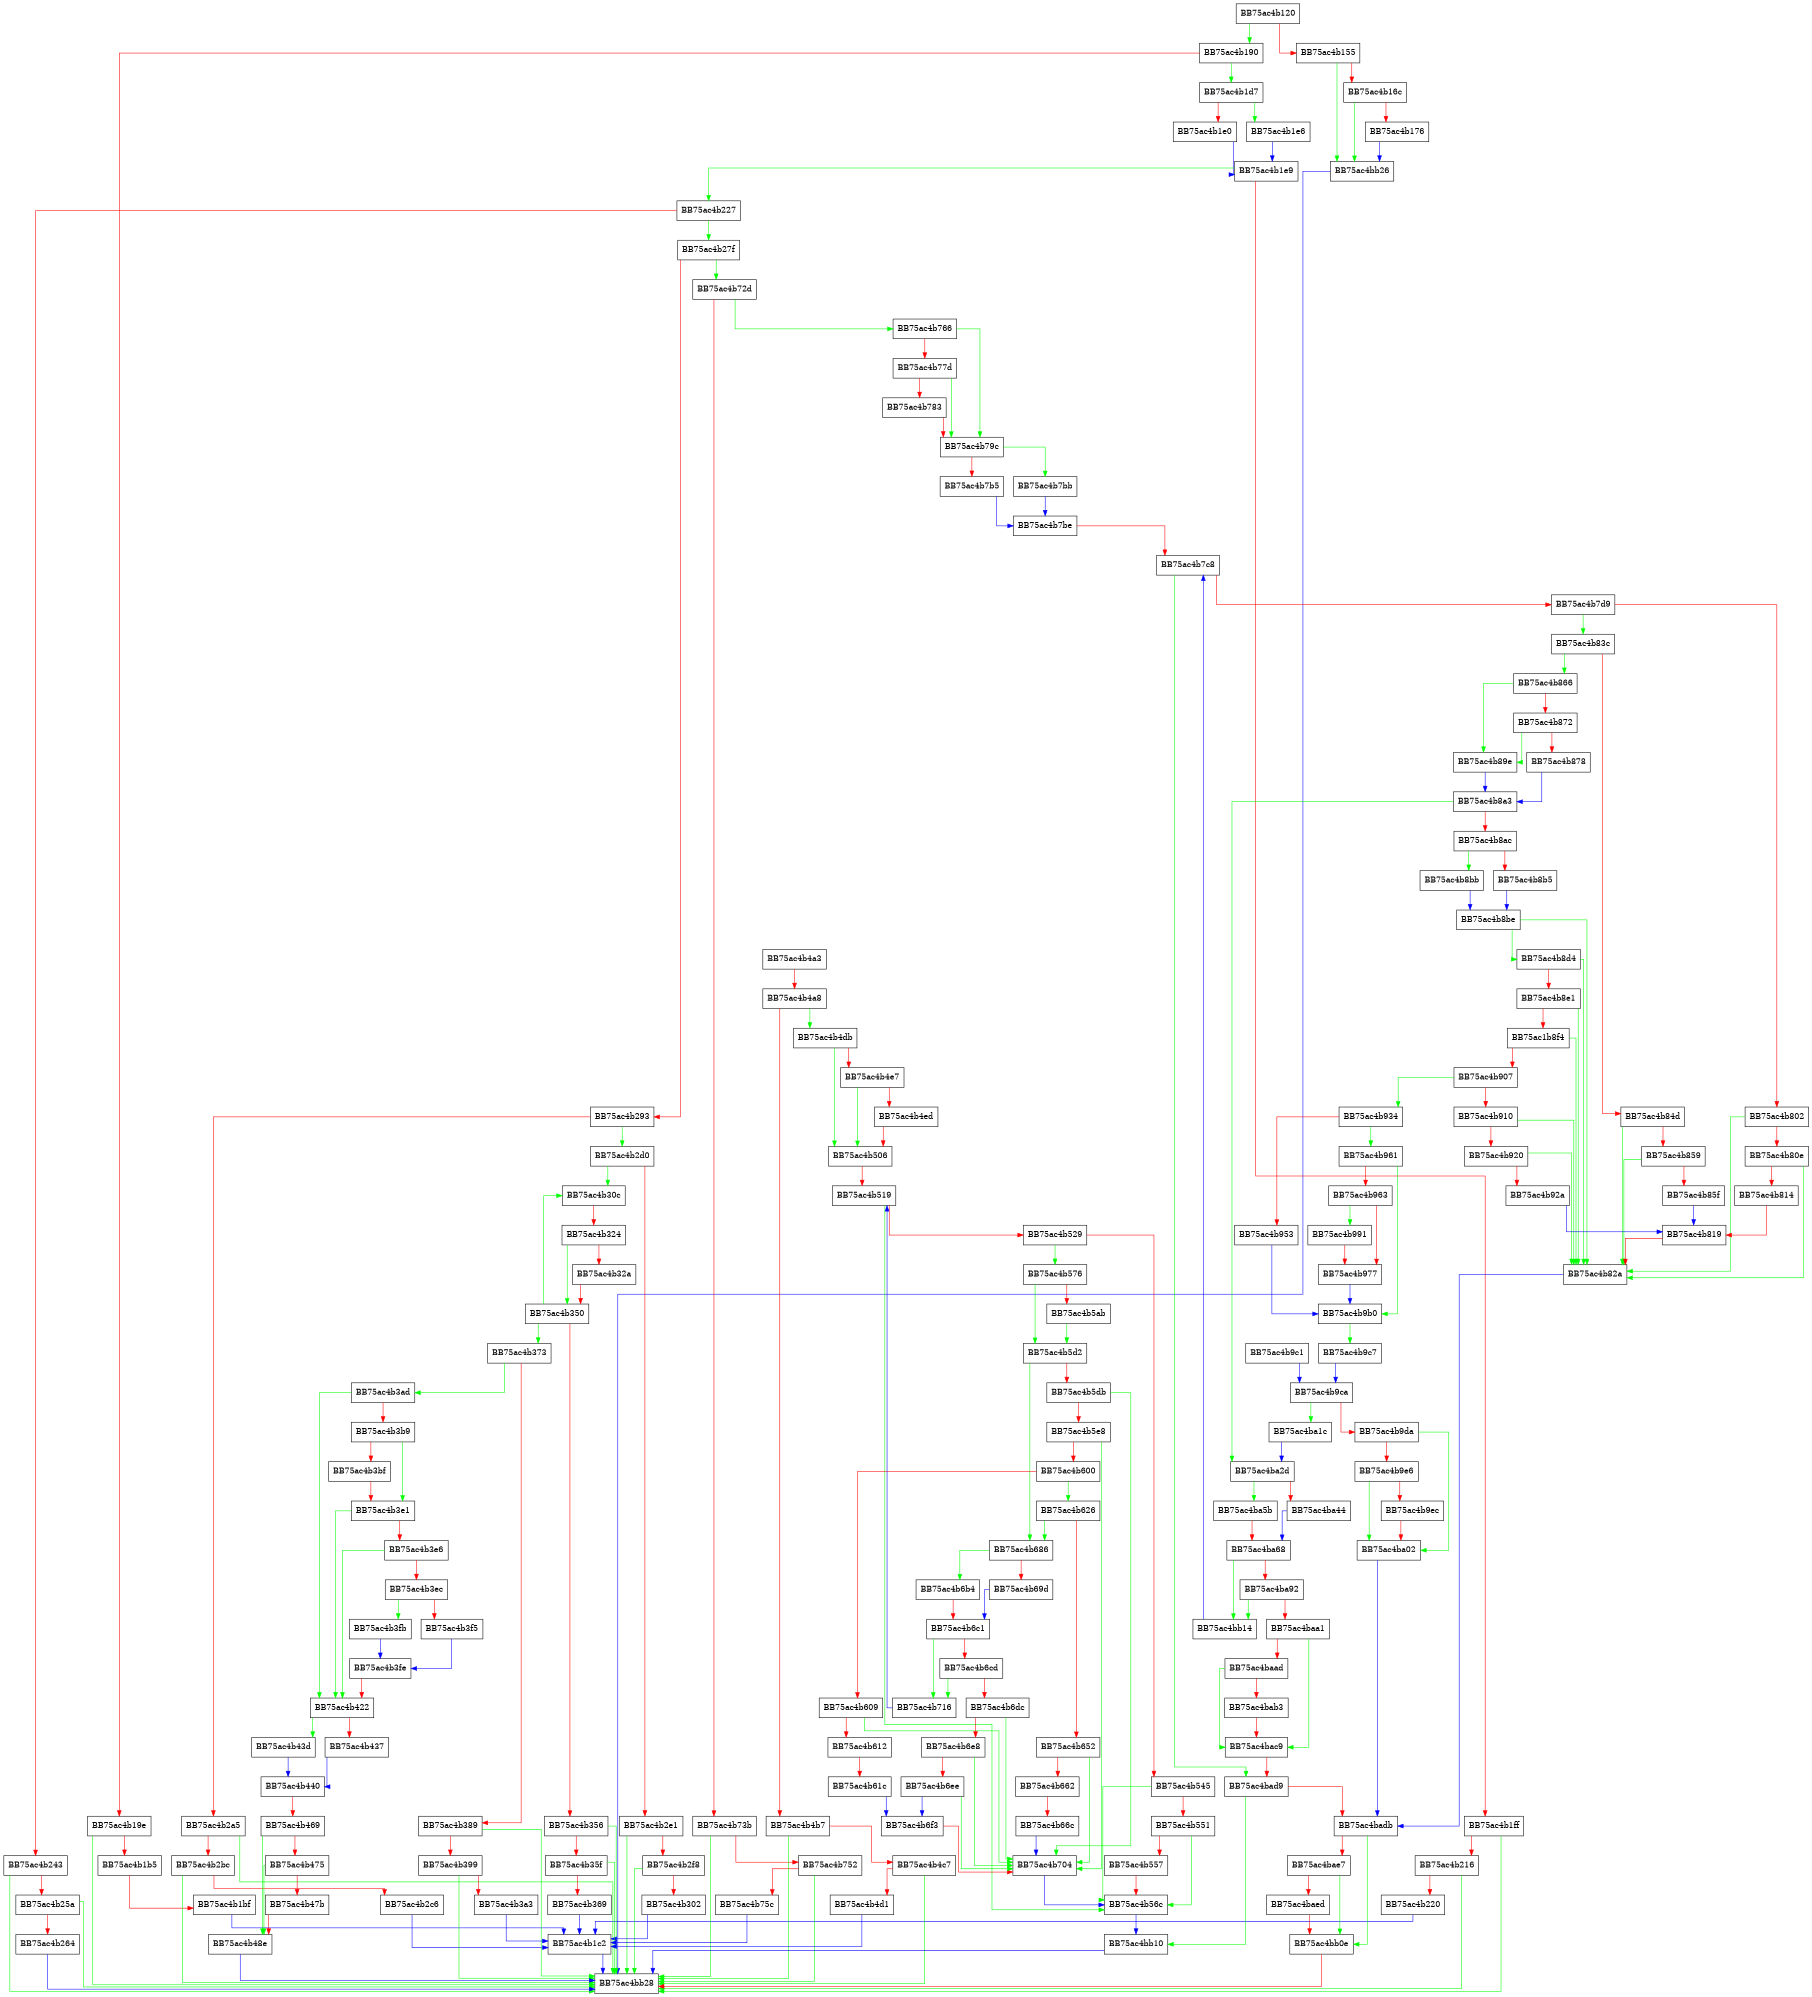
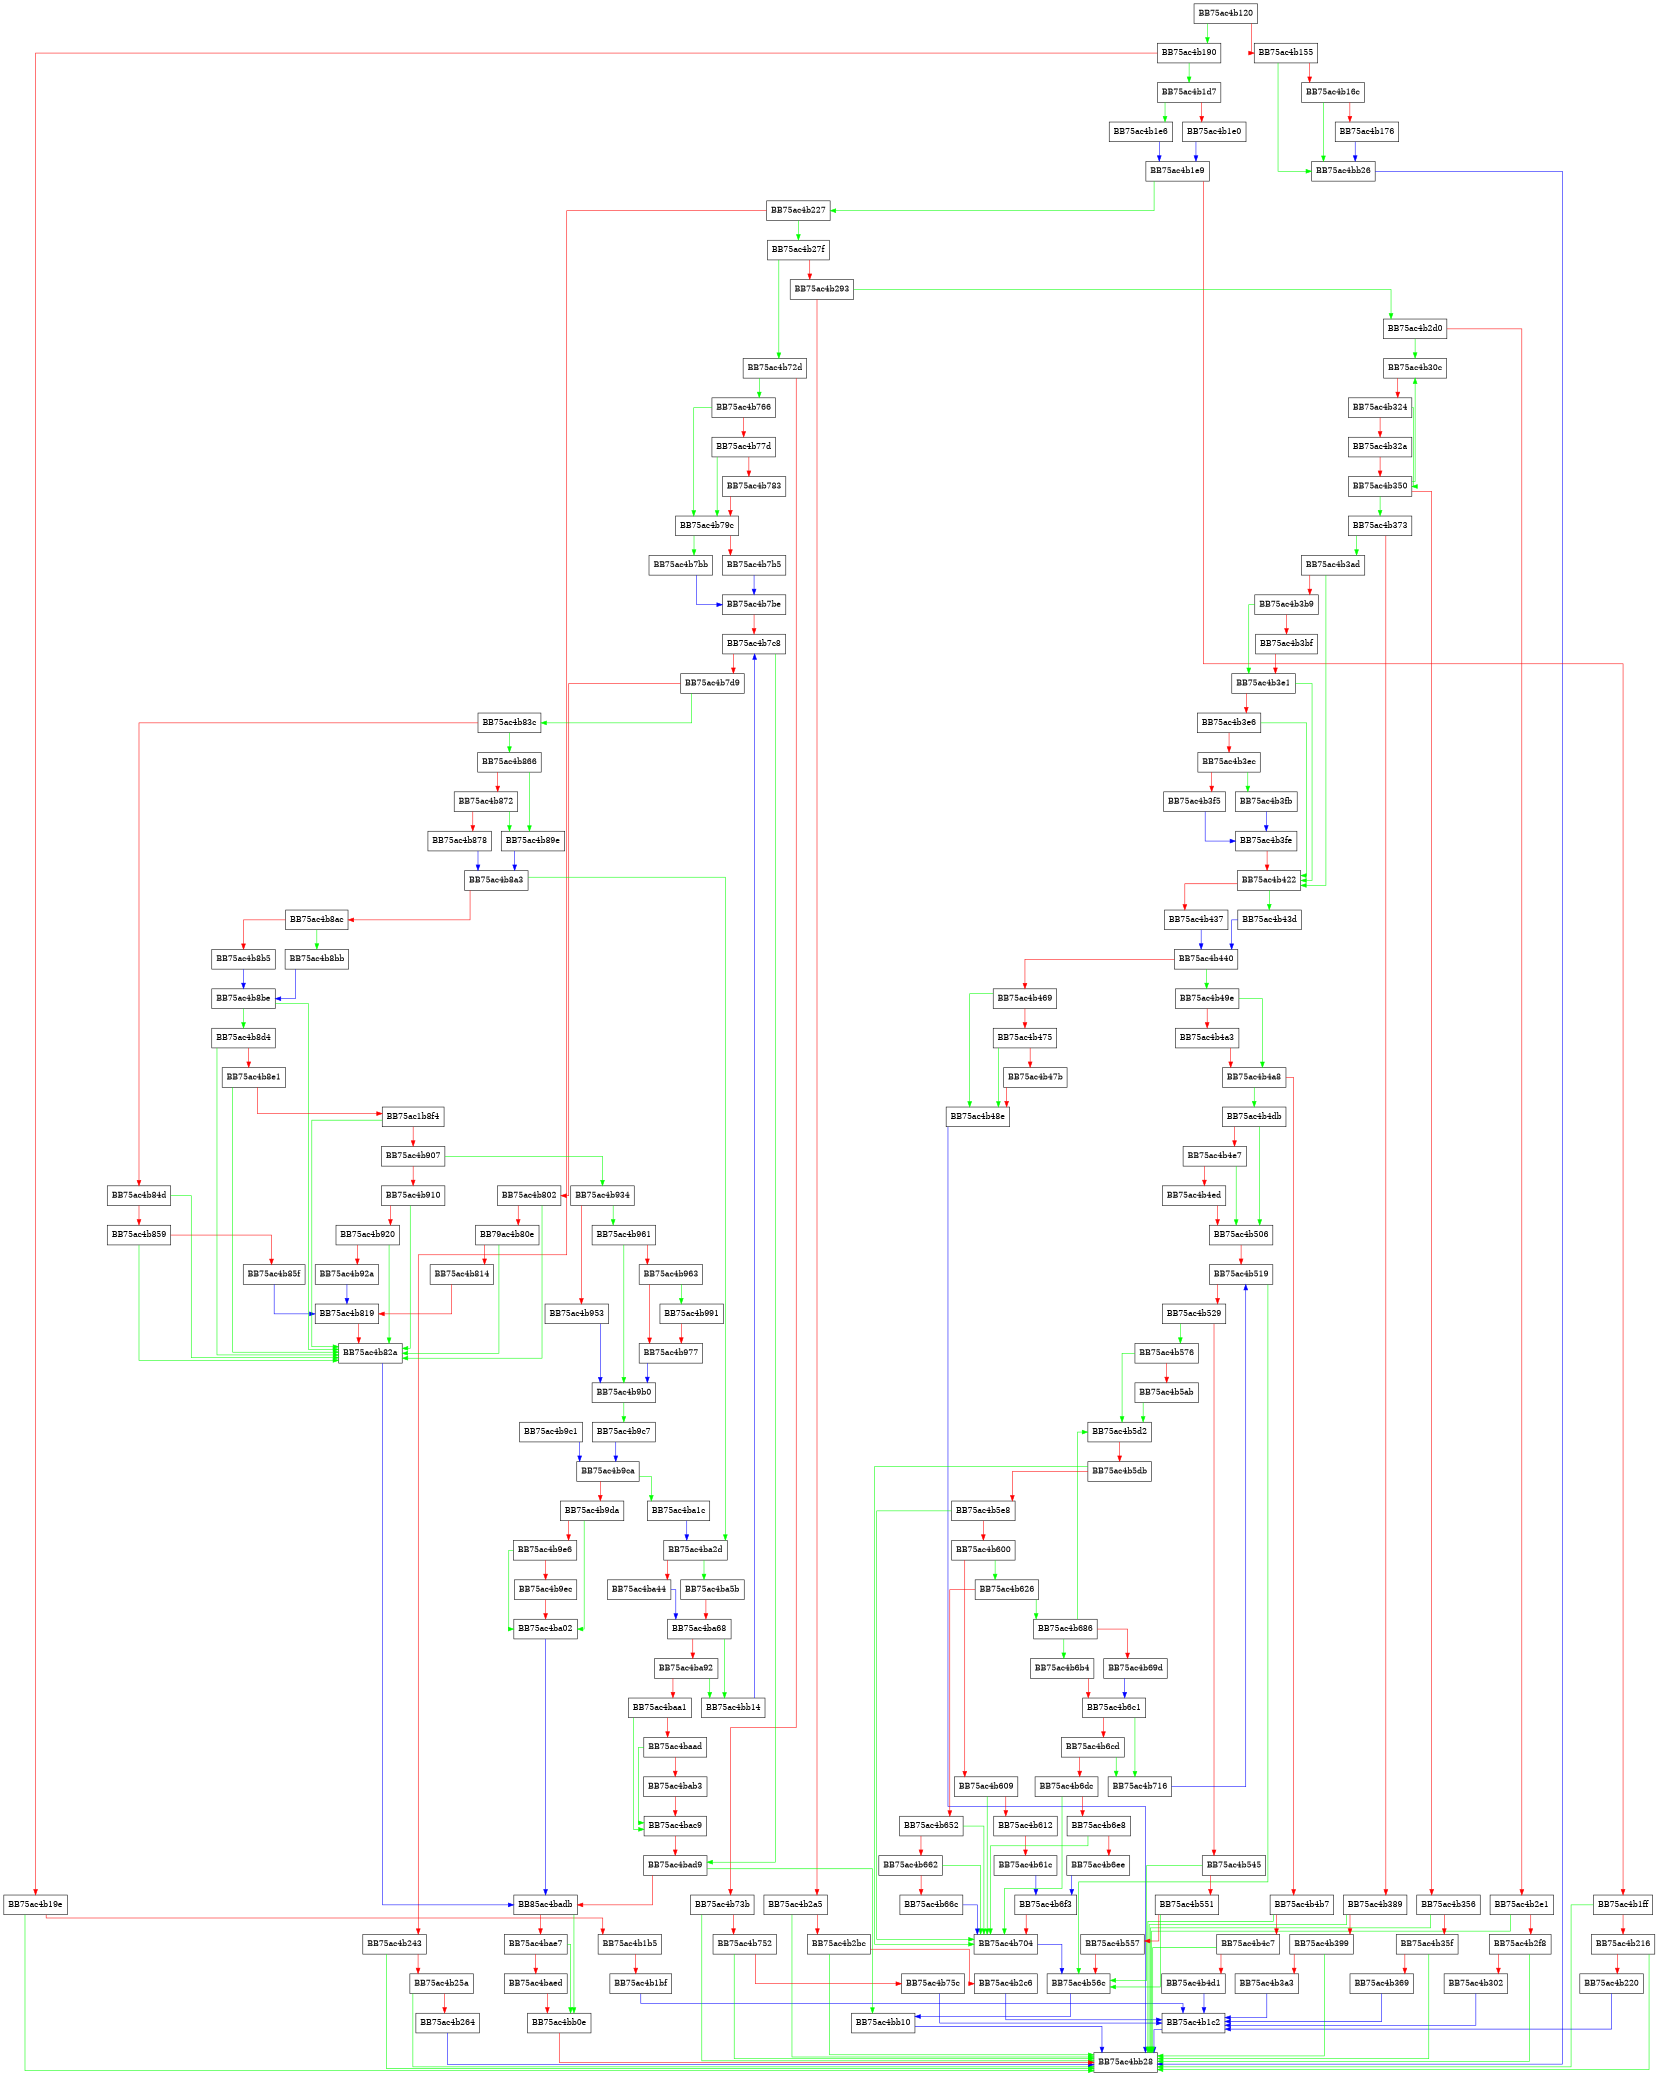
none -> (1207, 999)
(1777, 1156) -> (507, 1235)
(1030, 1449) -> (1077, 1523)
(1366, 1826) -> (546, 1905)
(963, 1869) -> (981, 1878)
